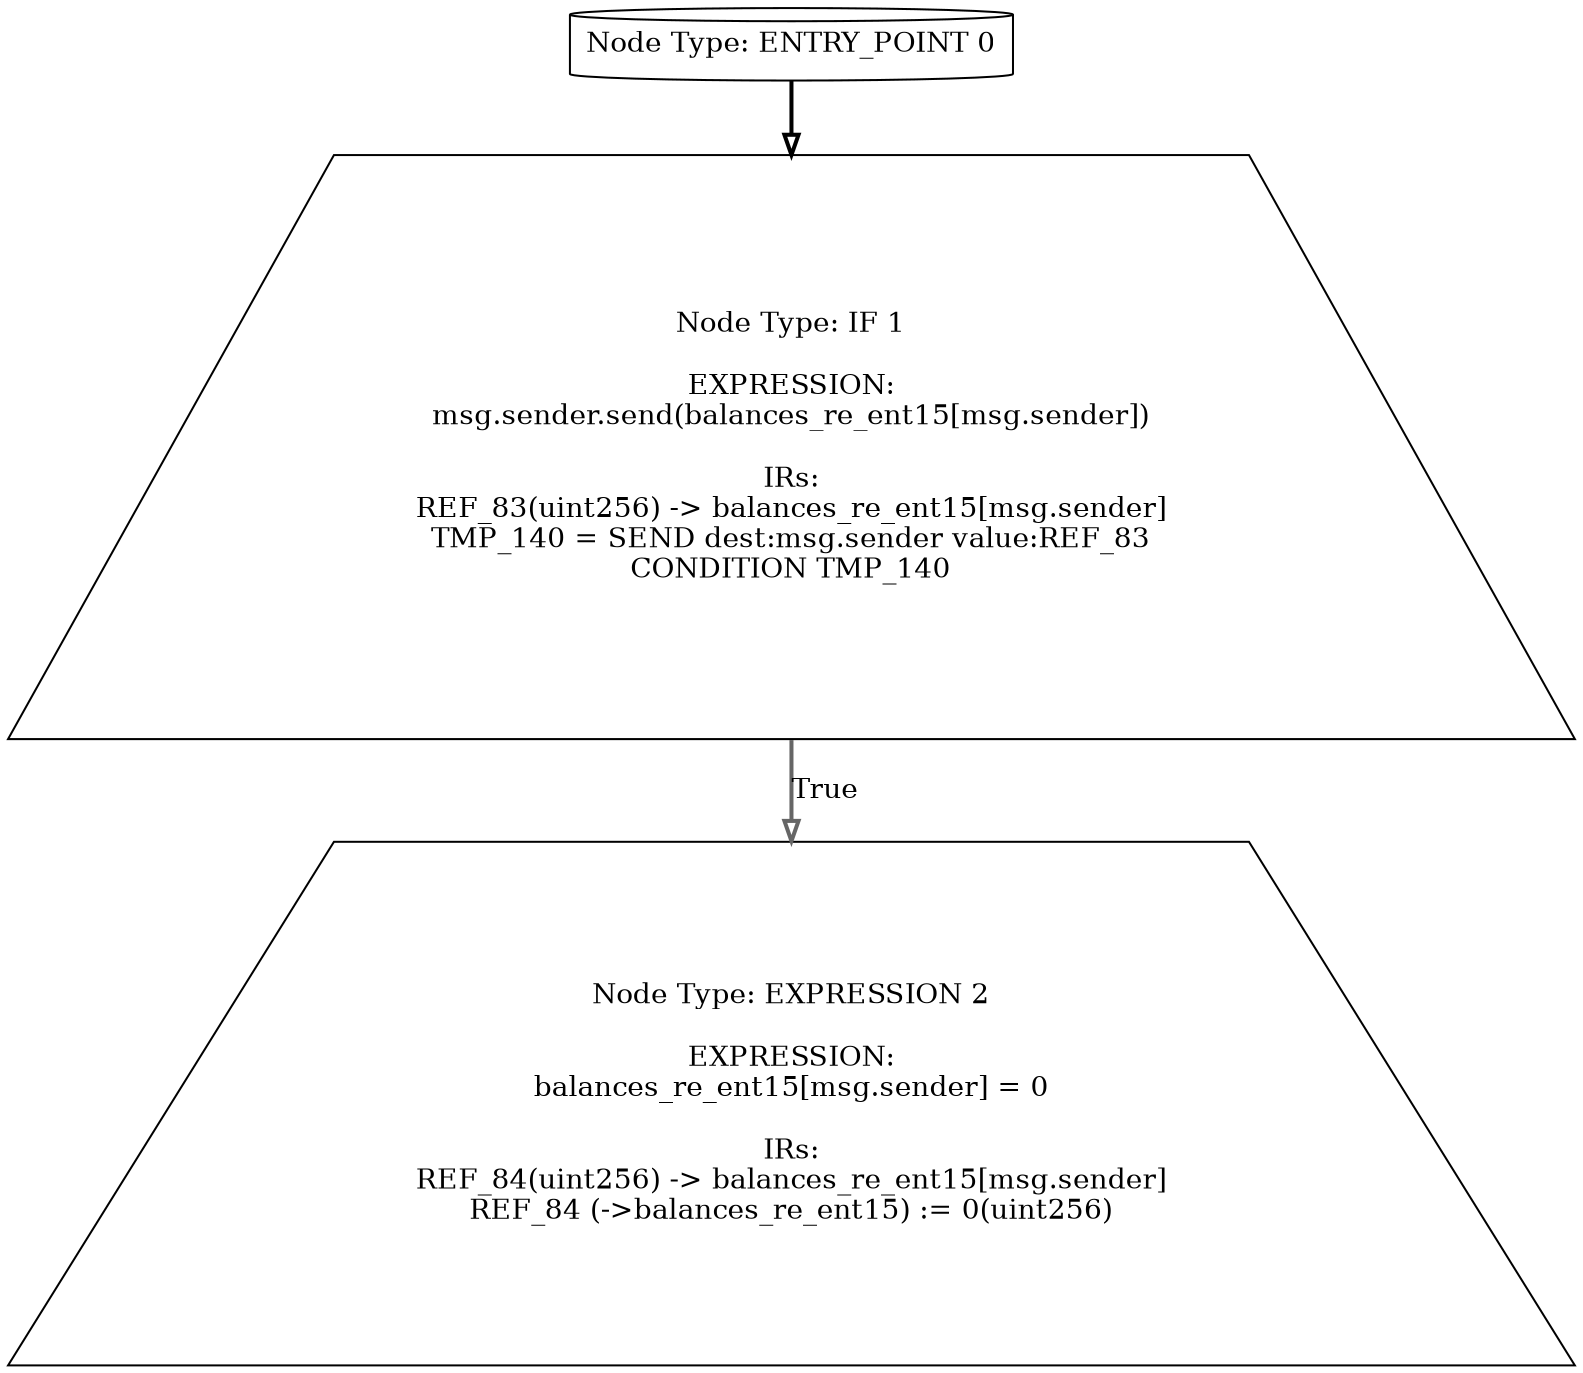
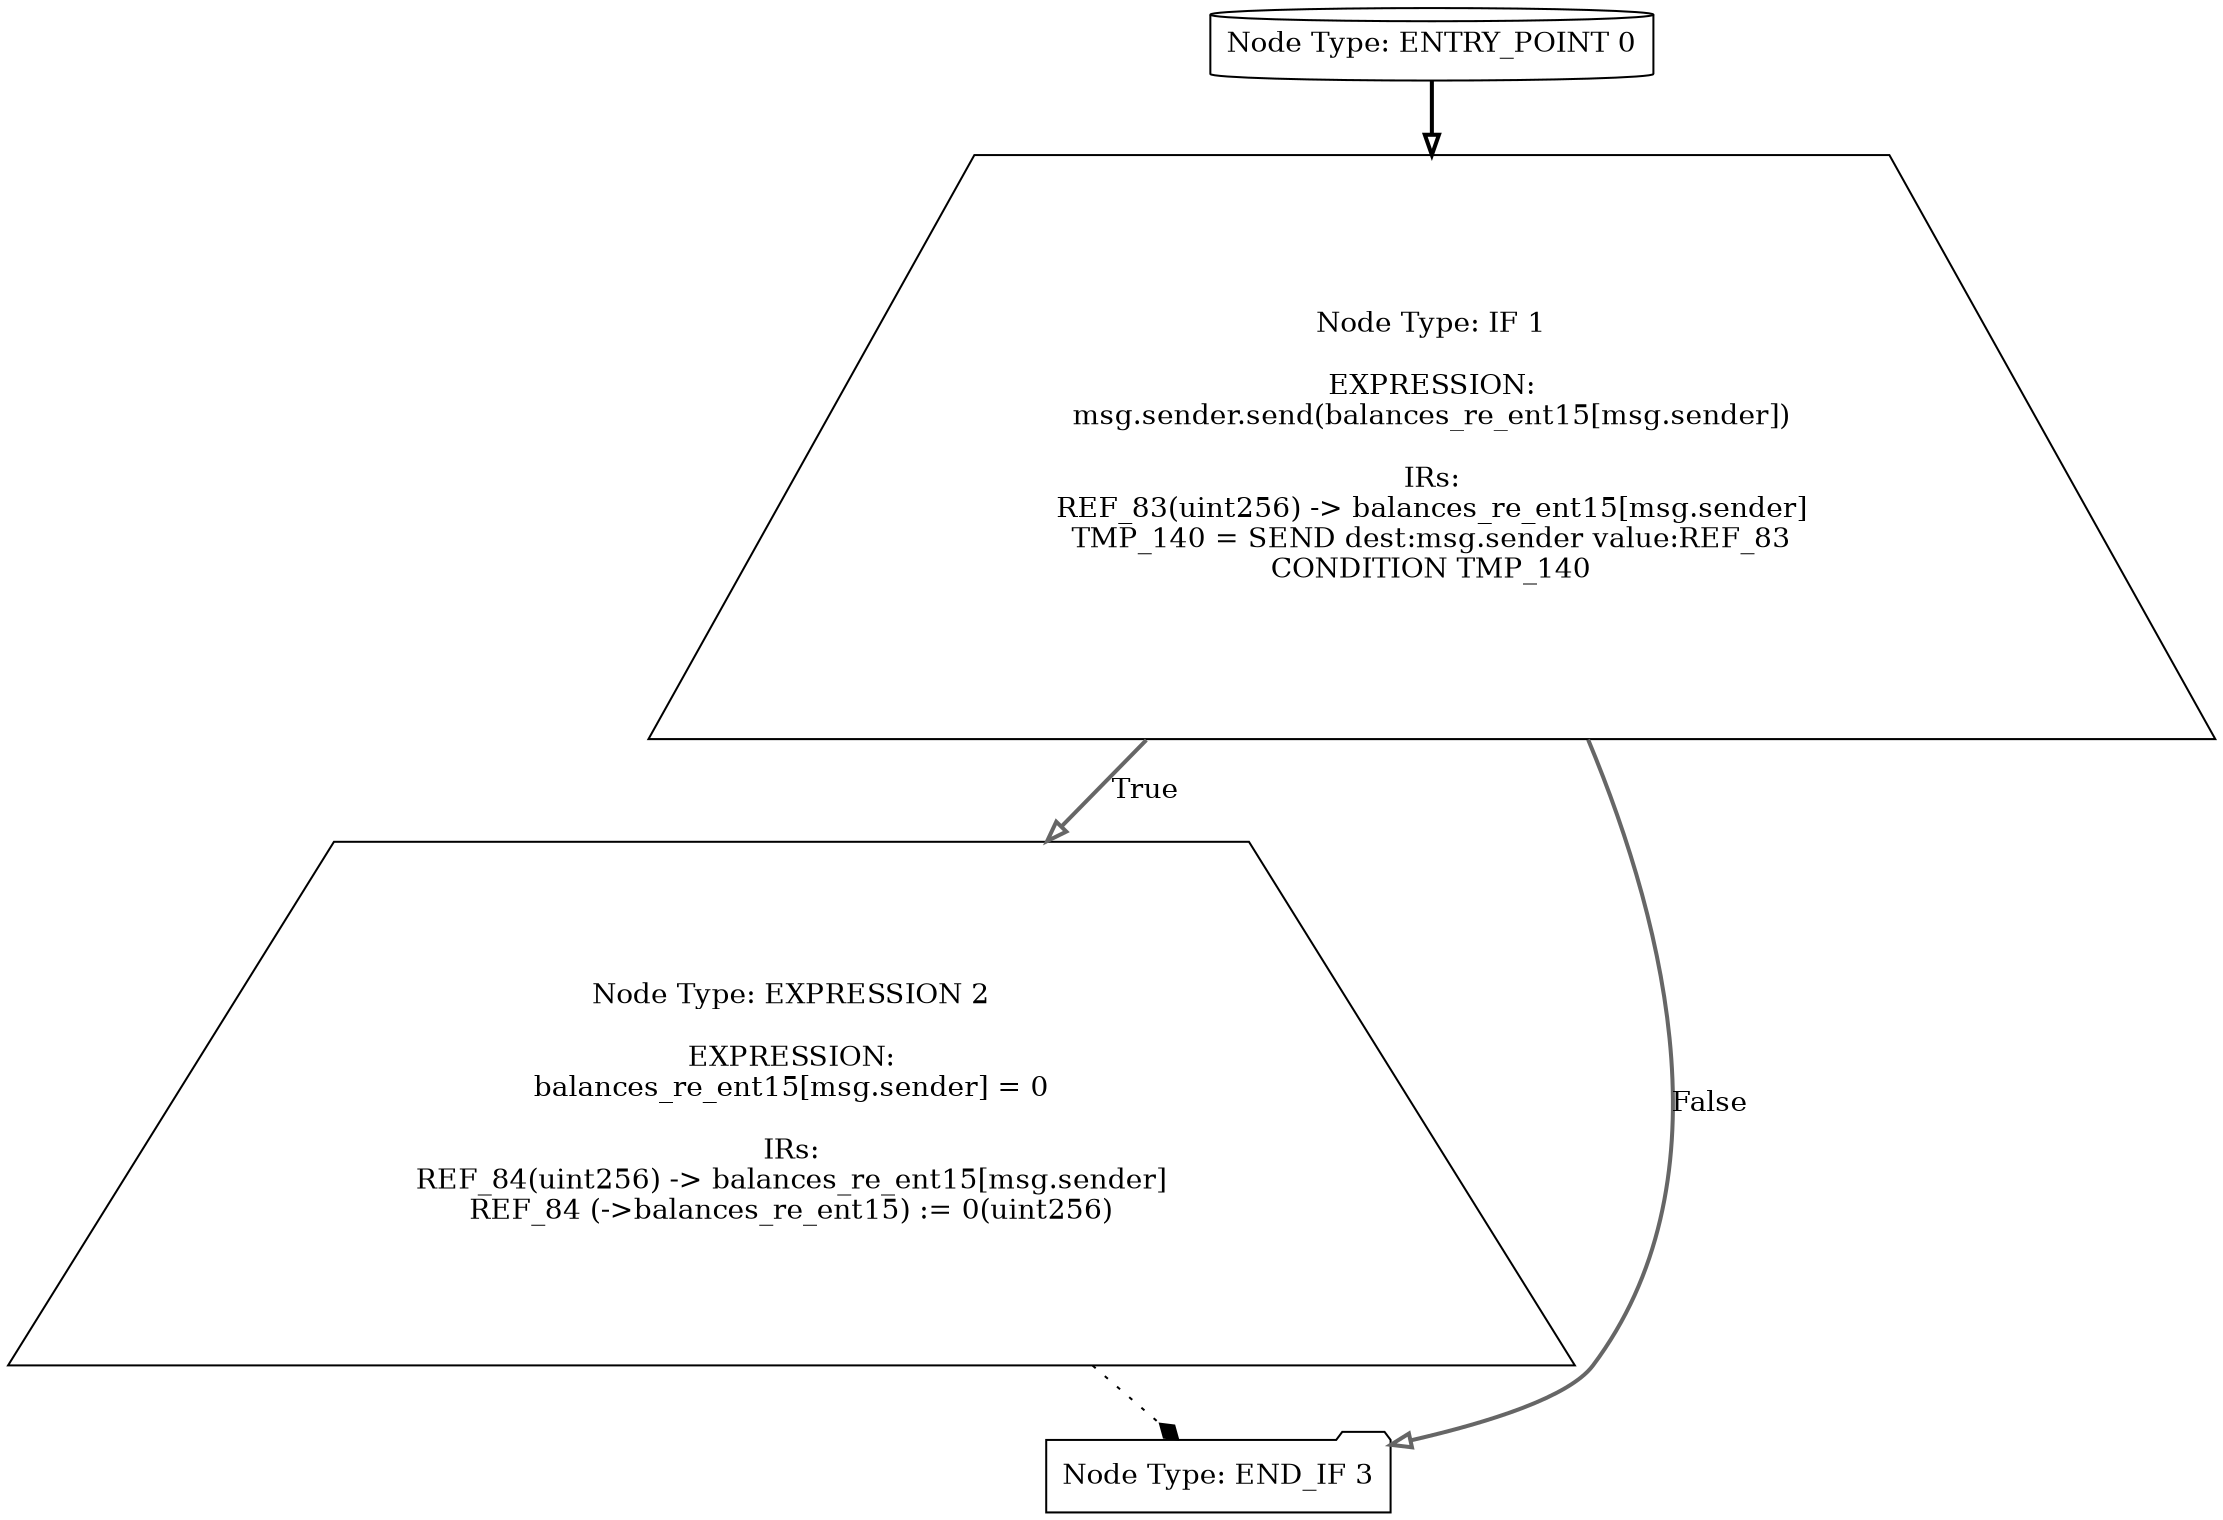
none -> (1218, 1476)
